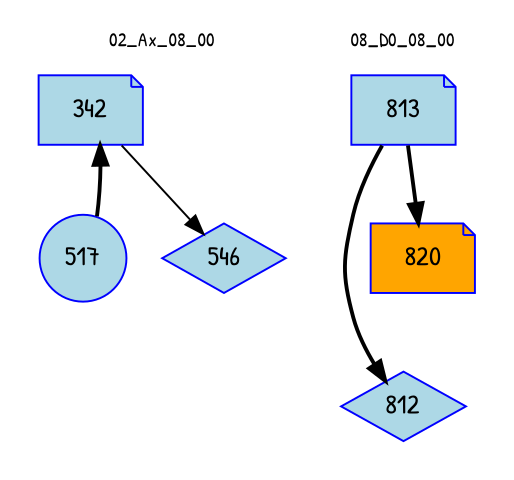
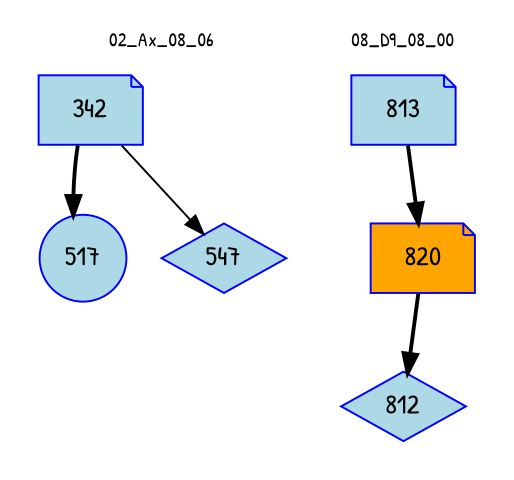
(162, 42) -> (162, 42)
(403, 42) -> (403, 42)
(100, 191) -> (75, 171)
(346, 254) -> (414, 324)
(224, 258) -> (224, 258)
